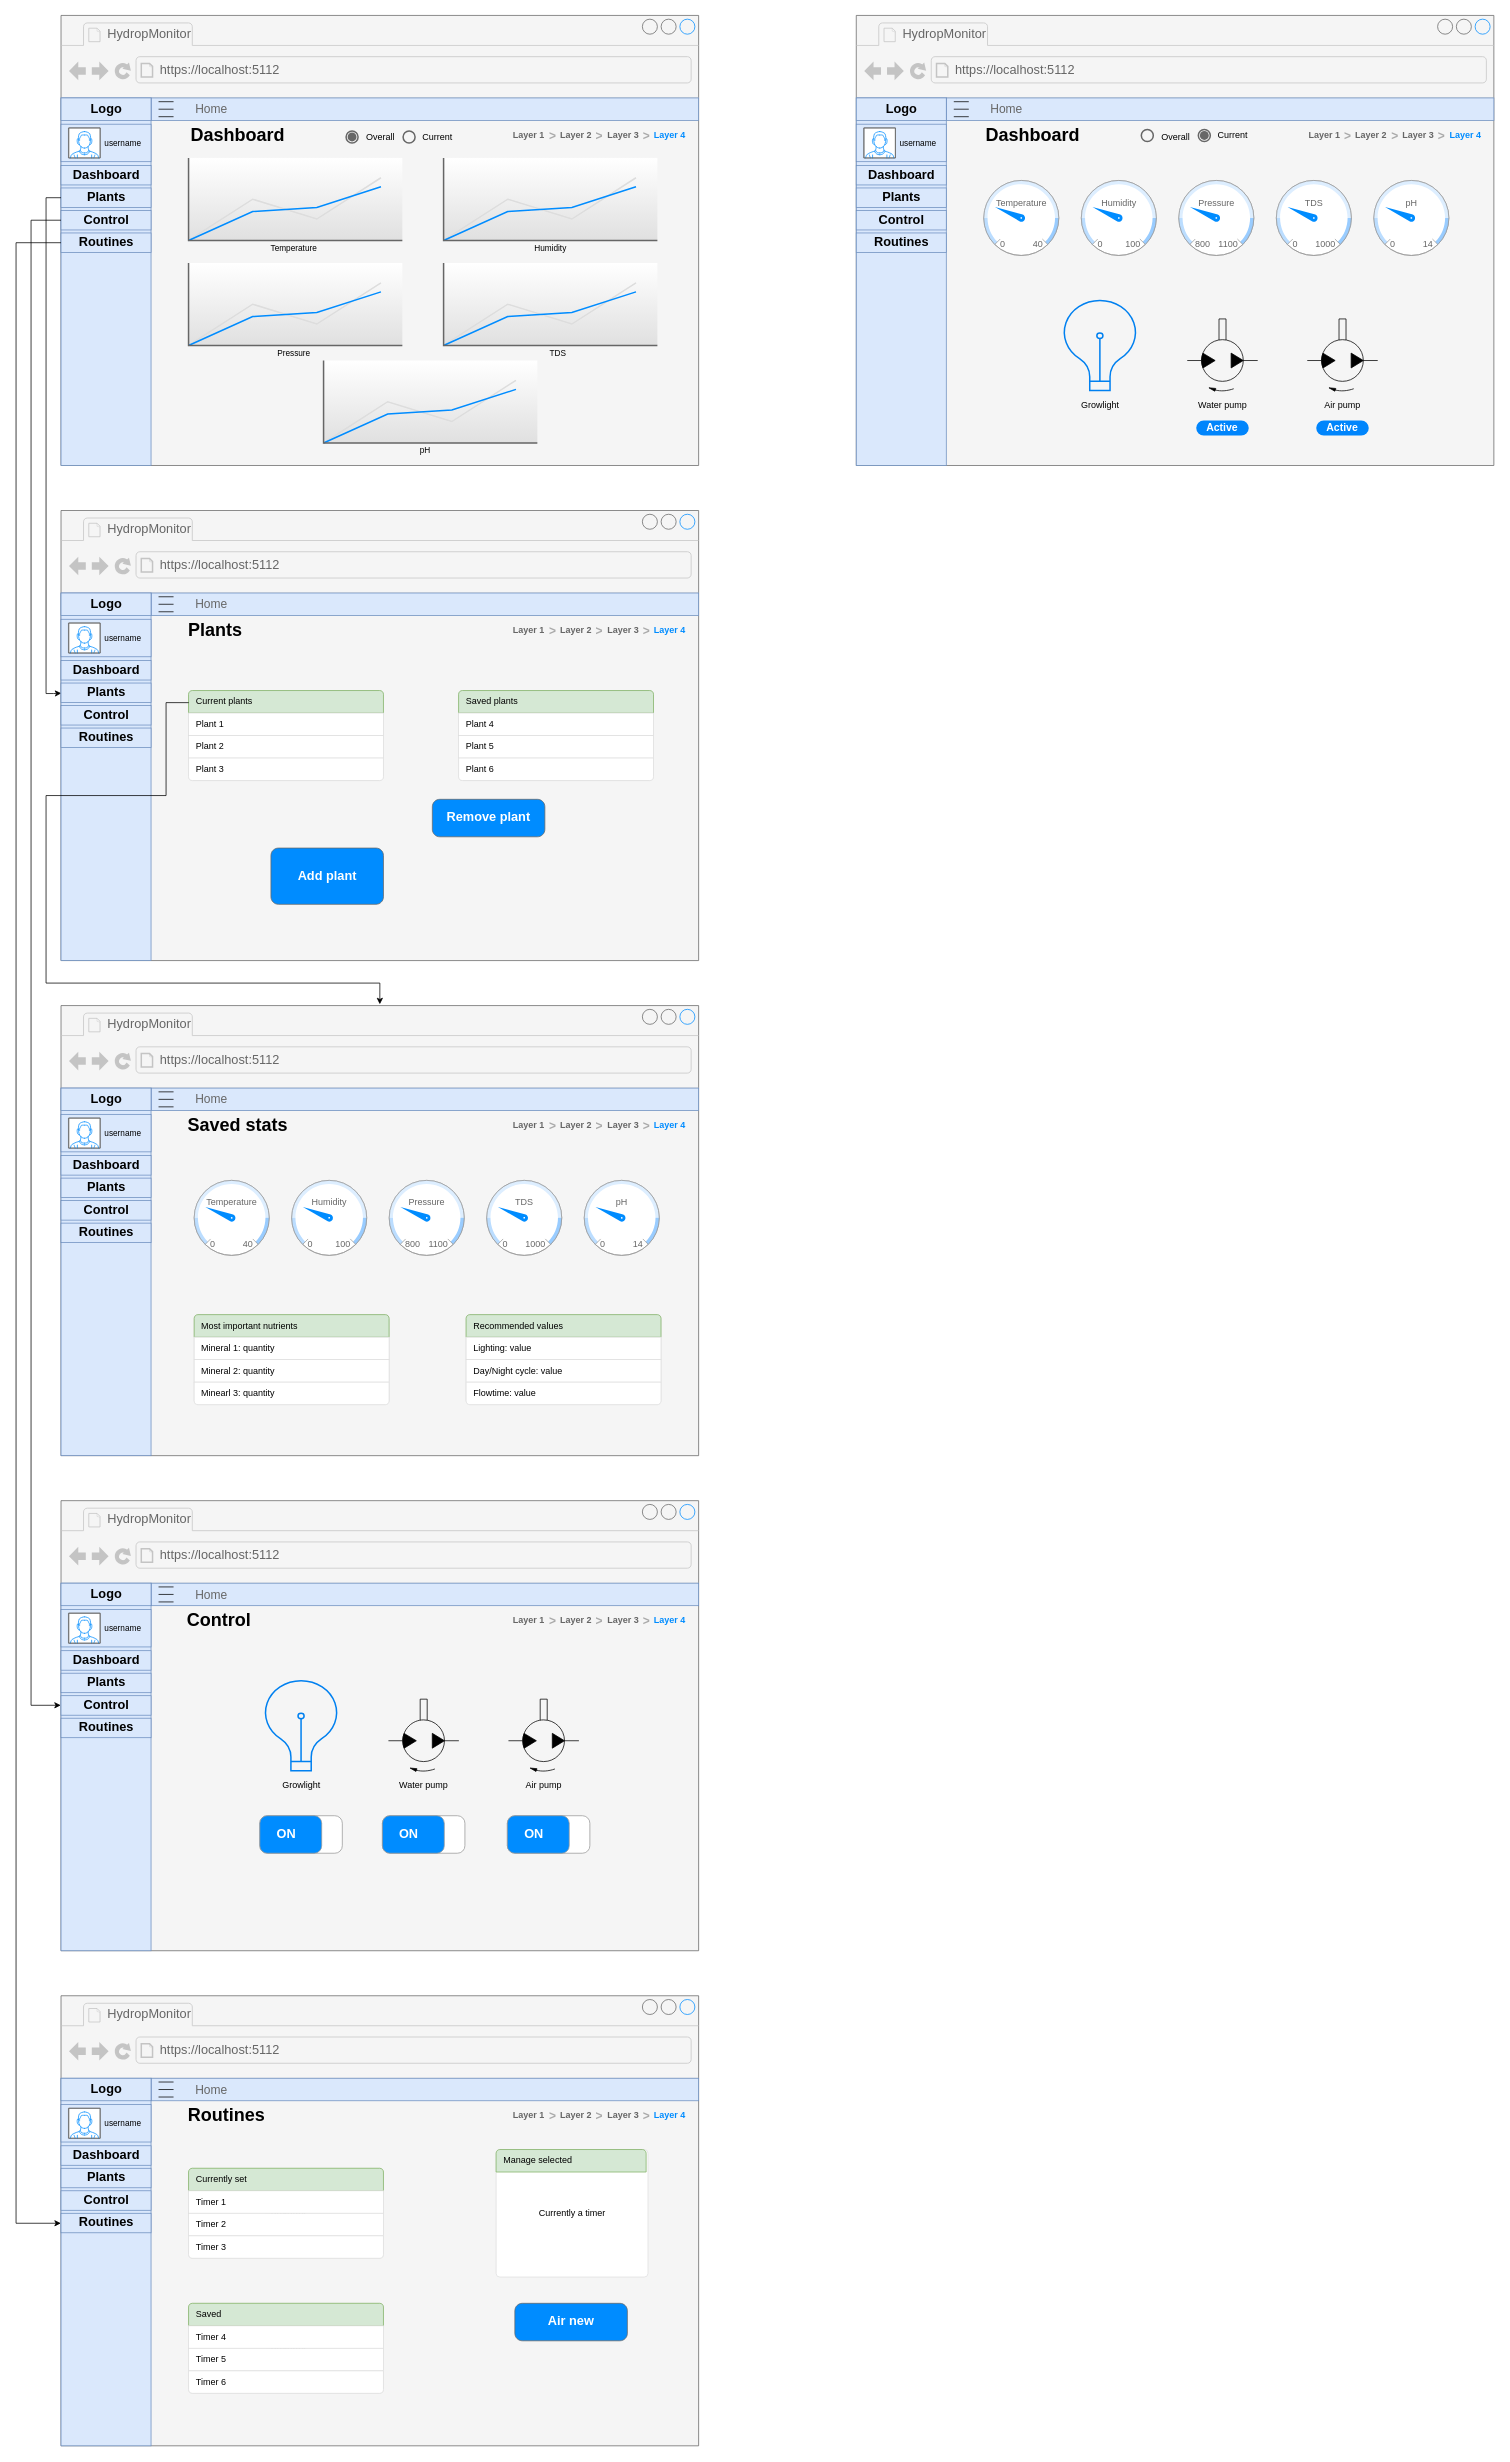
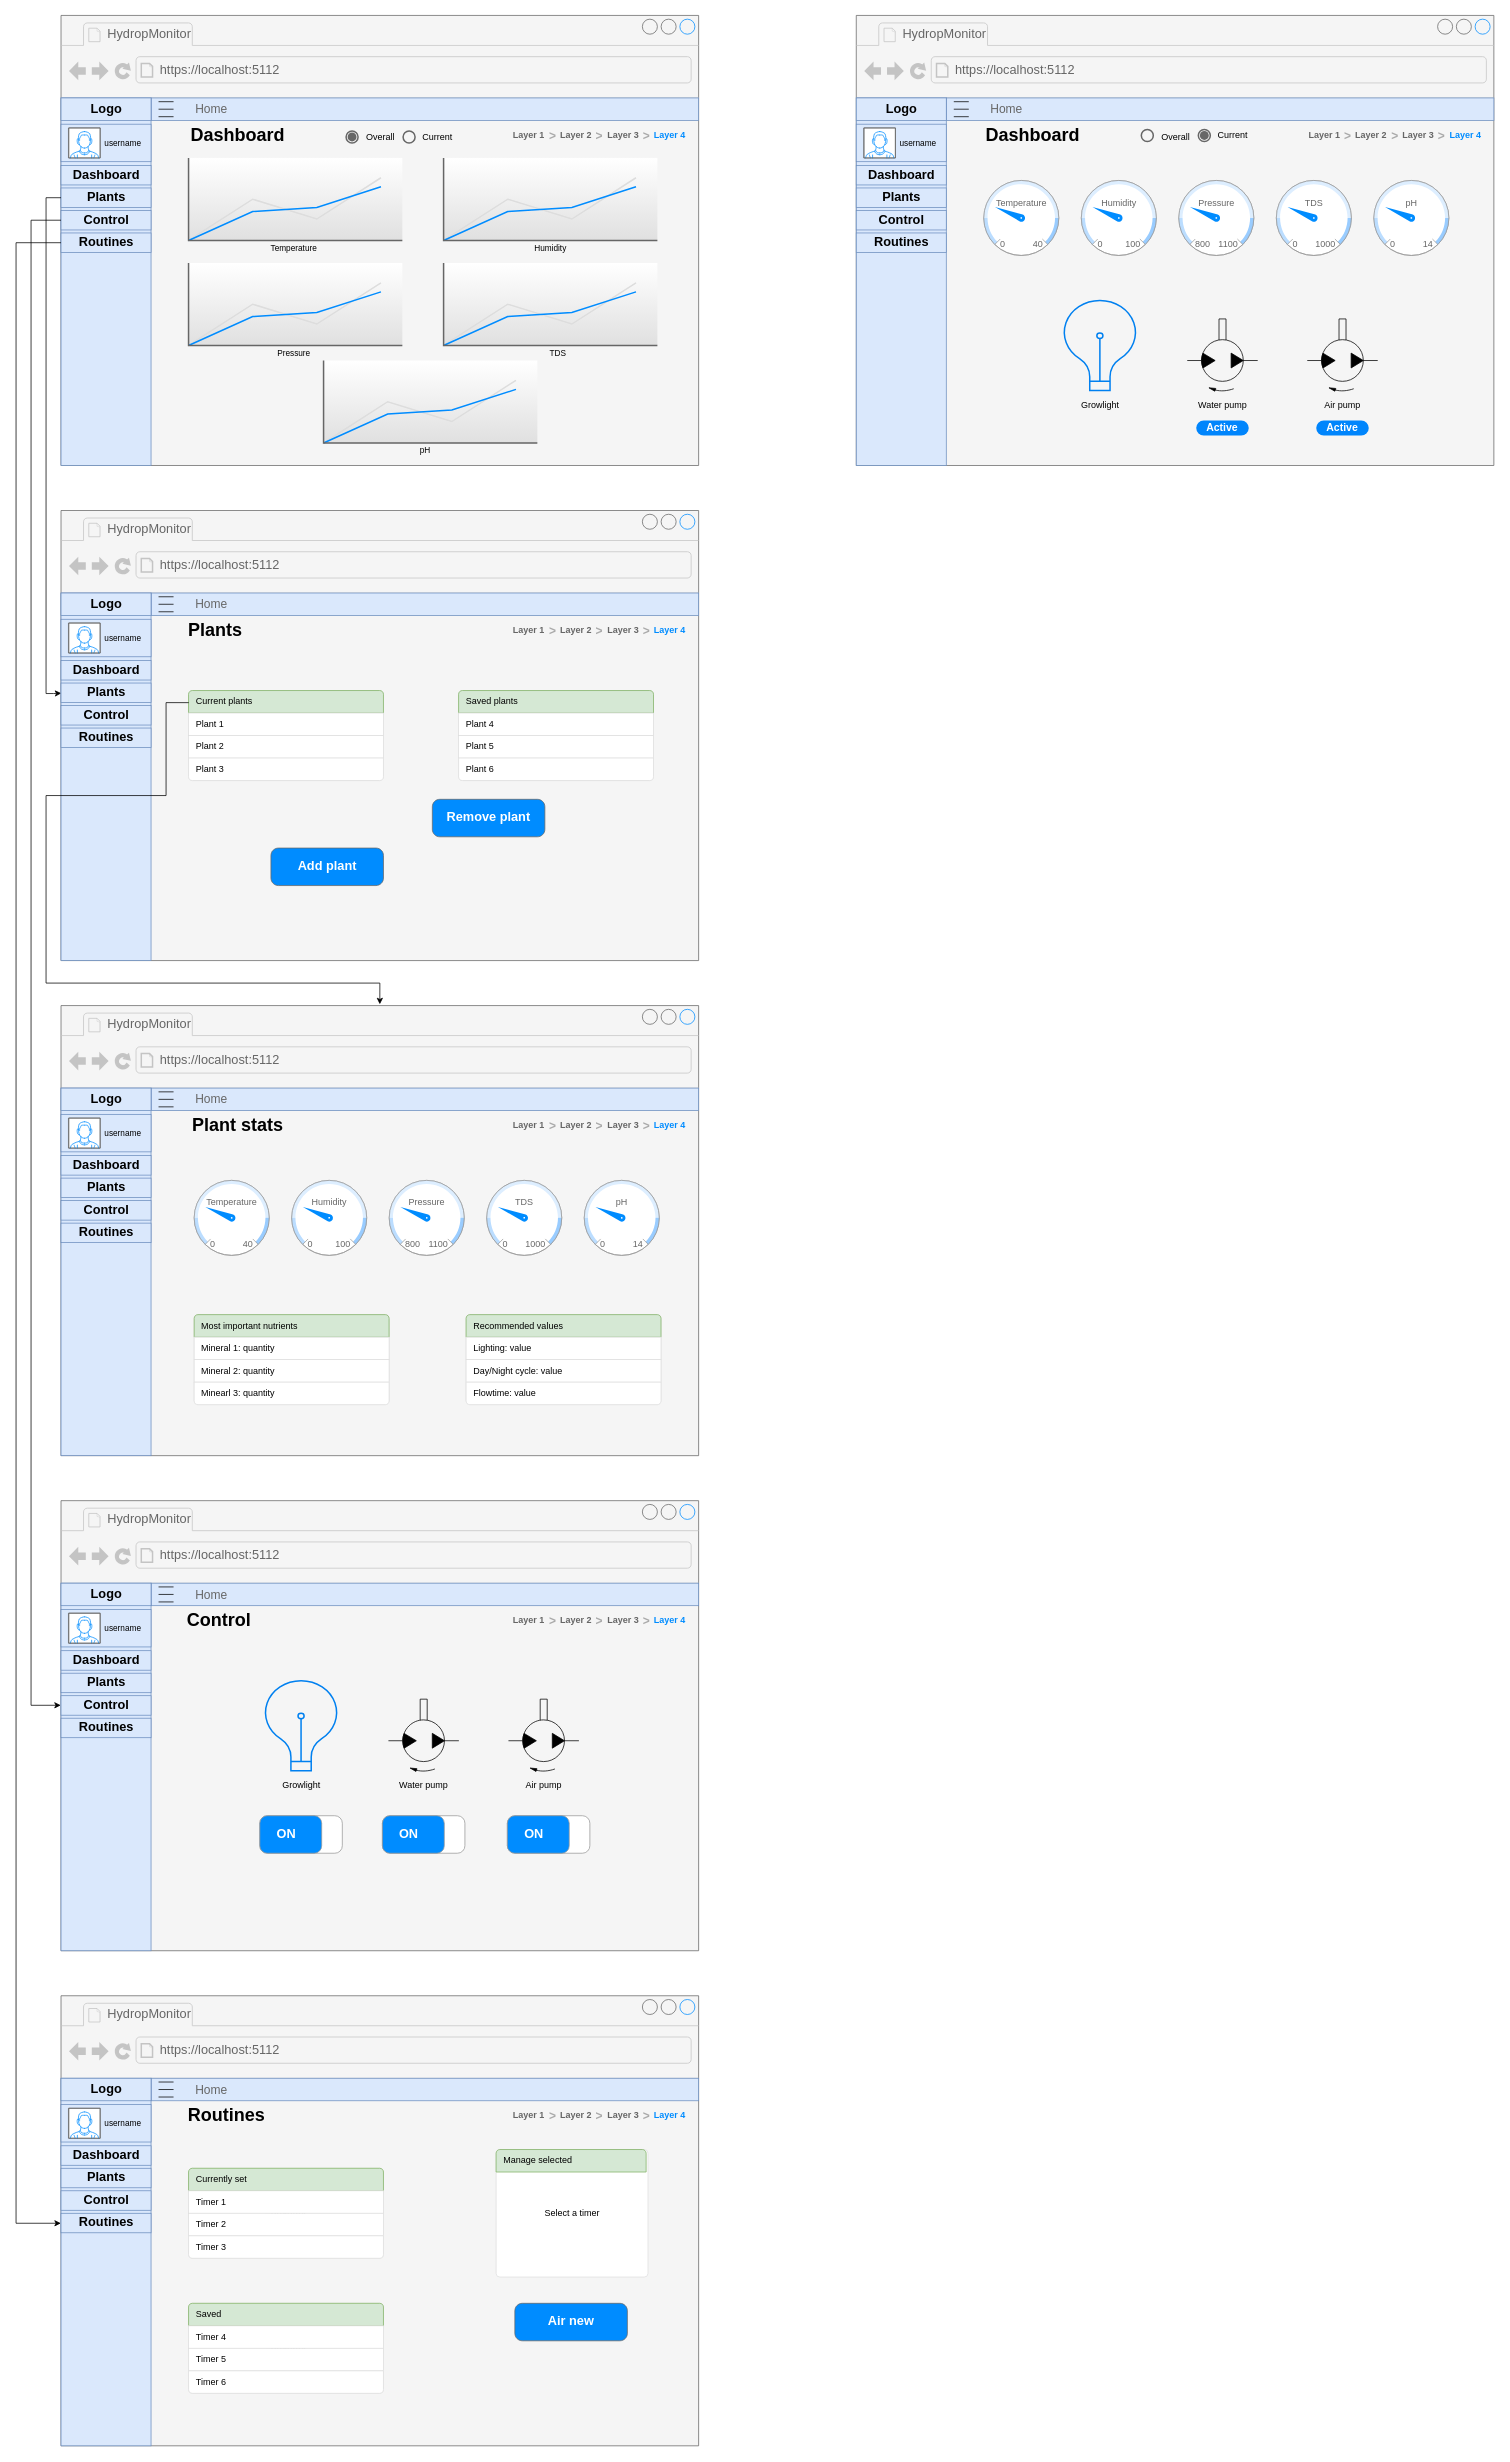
(327, 876) -> (327, 867)
(238, 1125) -> (238, 1125)
(572, 2213) -> (572, 2213)
